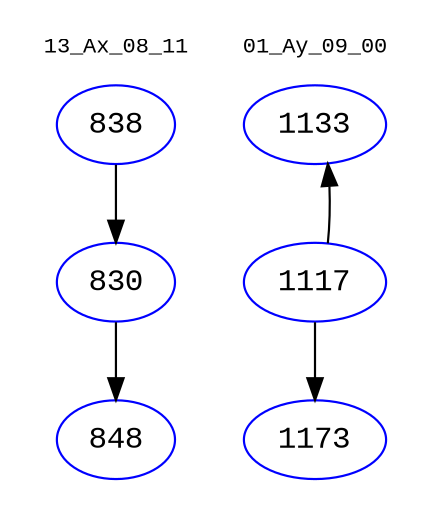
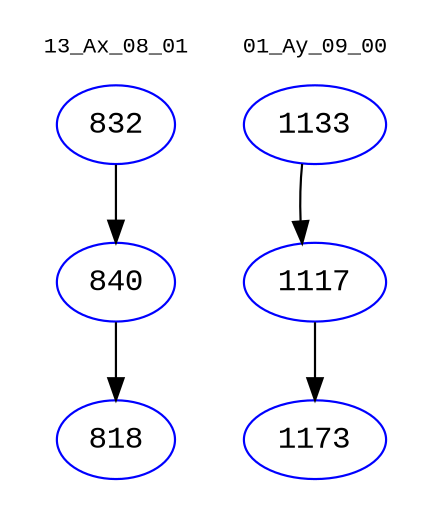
(117, 47) -> (117, 47)
(116, 125) -> (116, 125)
(330, 215) -> (300, 192)
(116, 282) -> (116, 282)
(116, 440) -> (116, 440)
